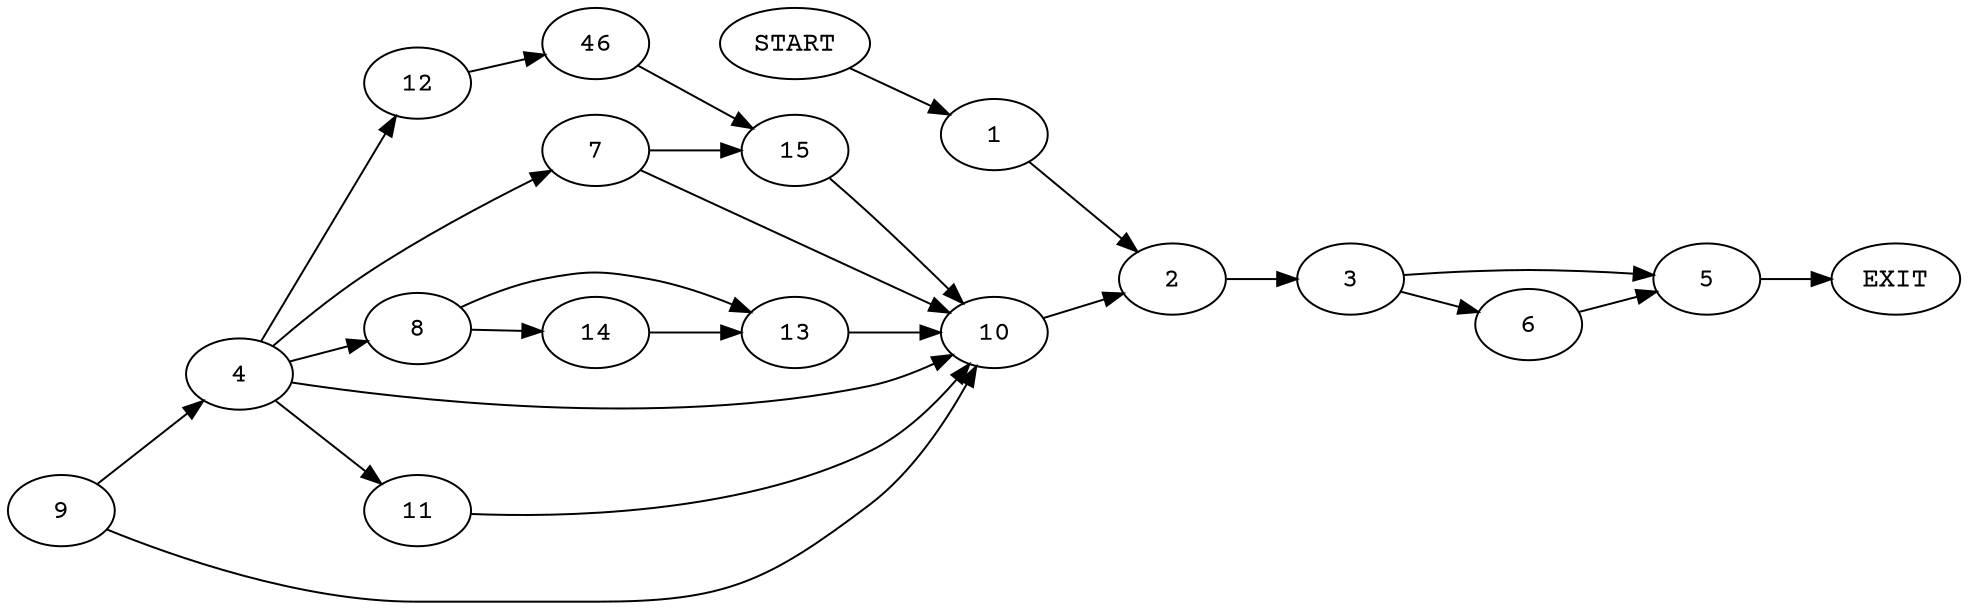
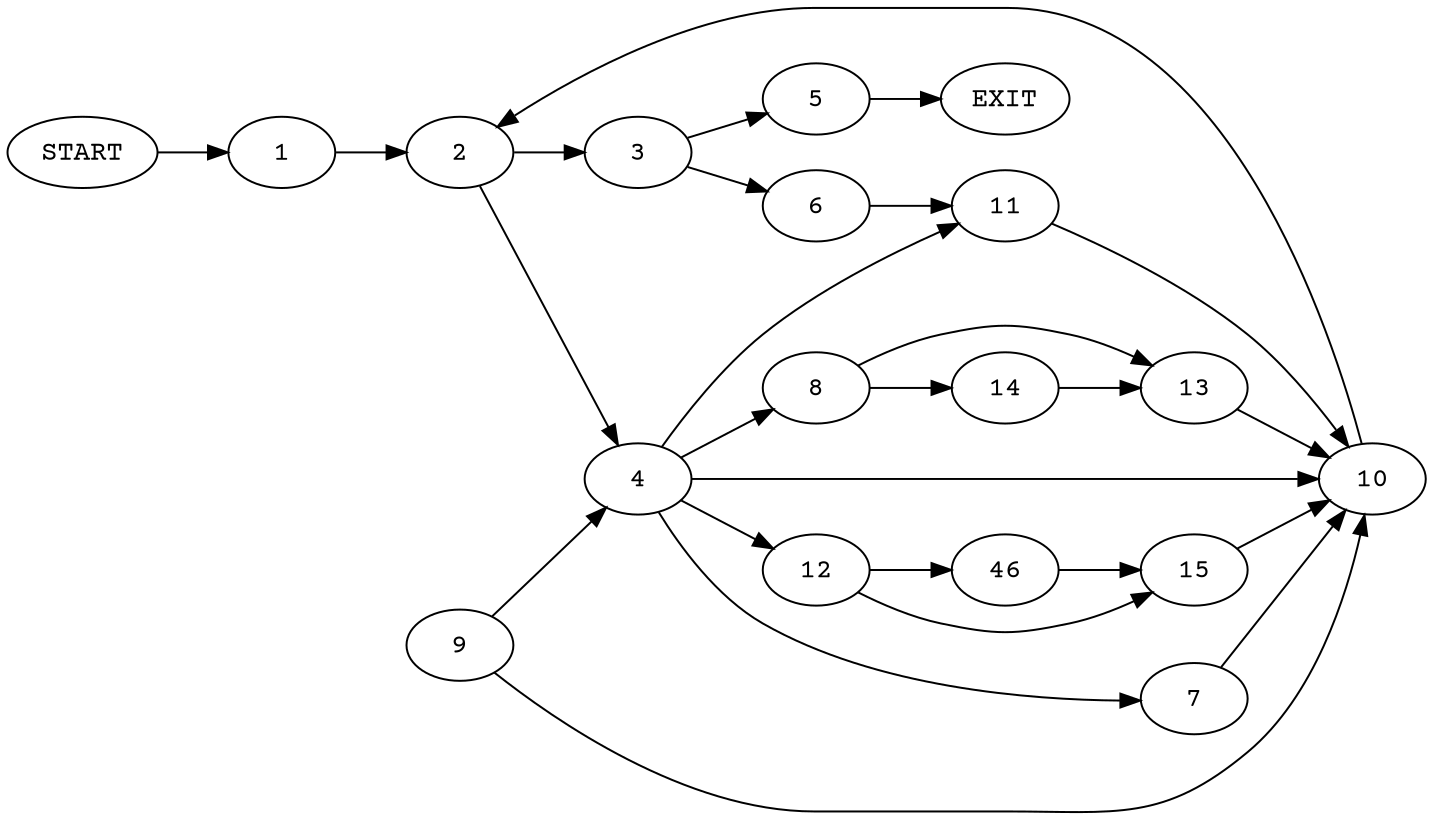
(685, 150) -> (995, 632)
(1608, 304) -> (901, 206)
none -> (544, 307)
